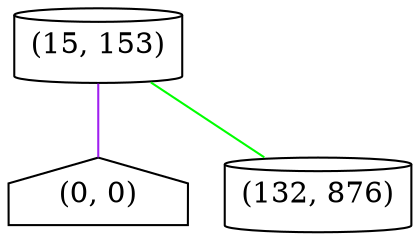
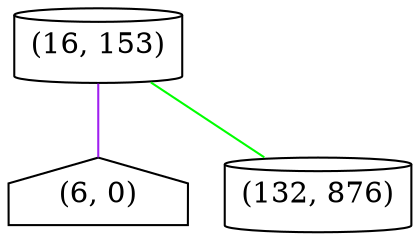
(98, 46) -> (98, 46)
(98, 195) -> (98, 195)
